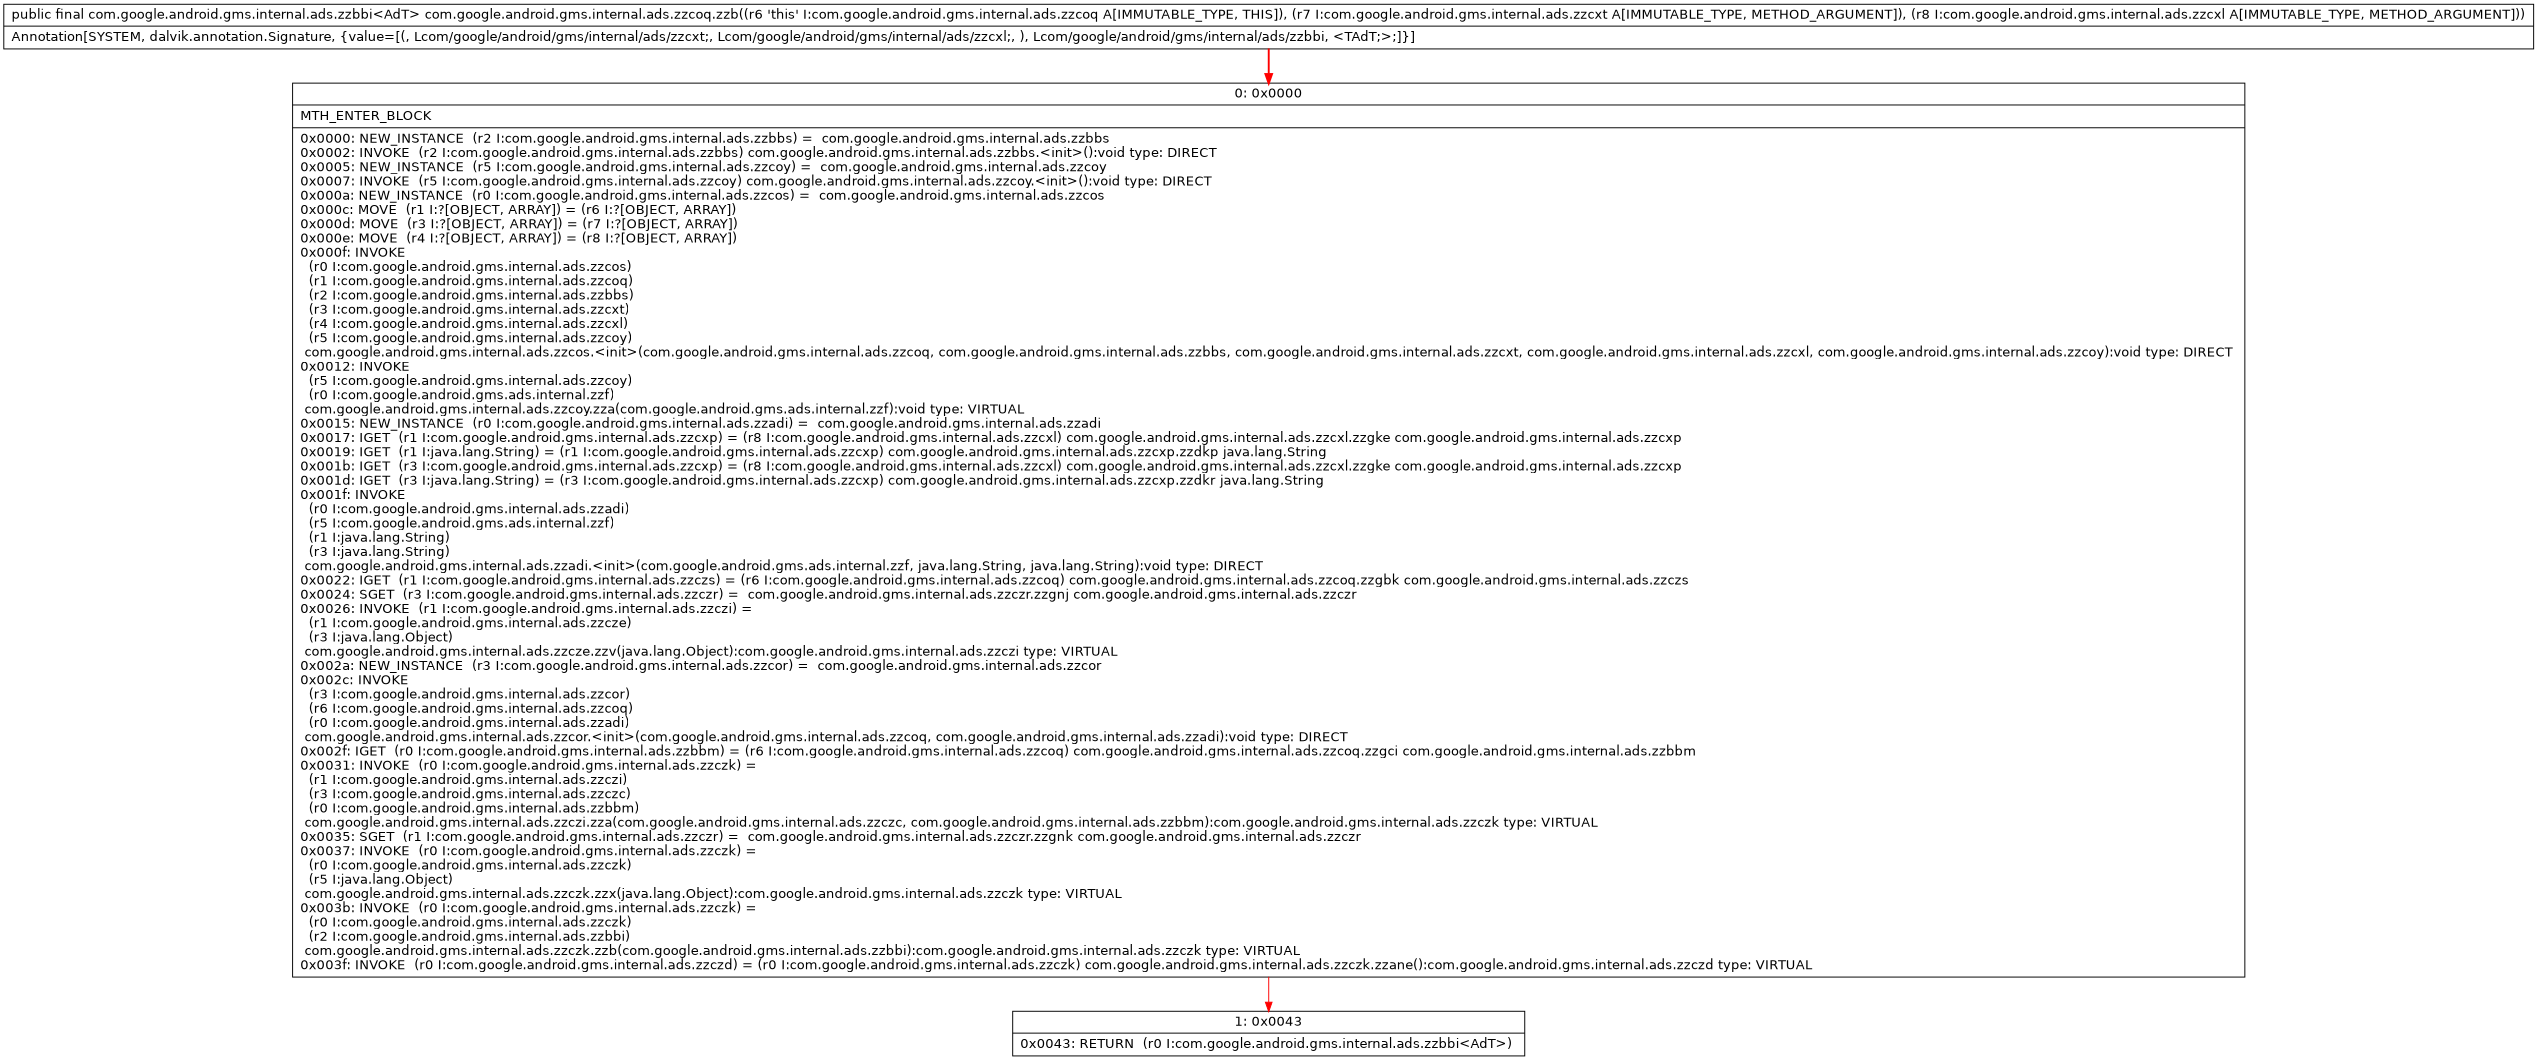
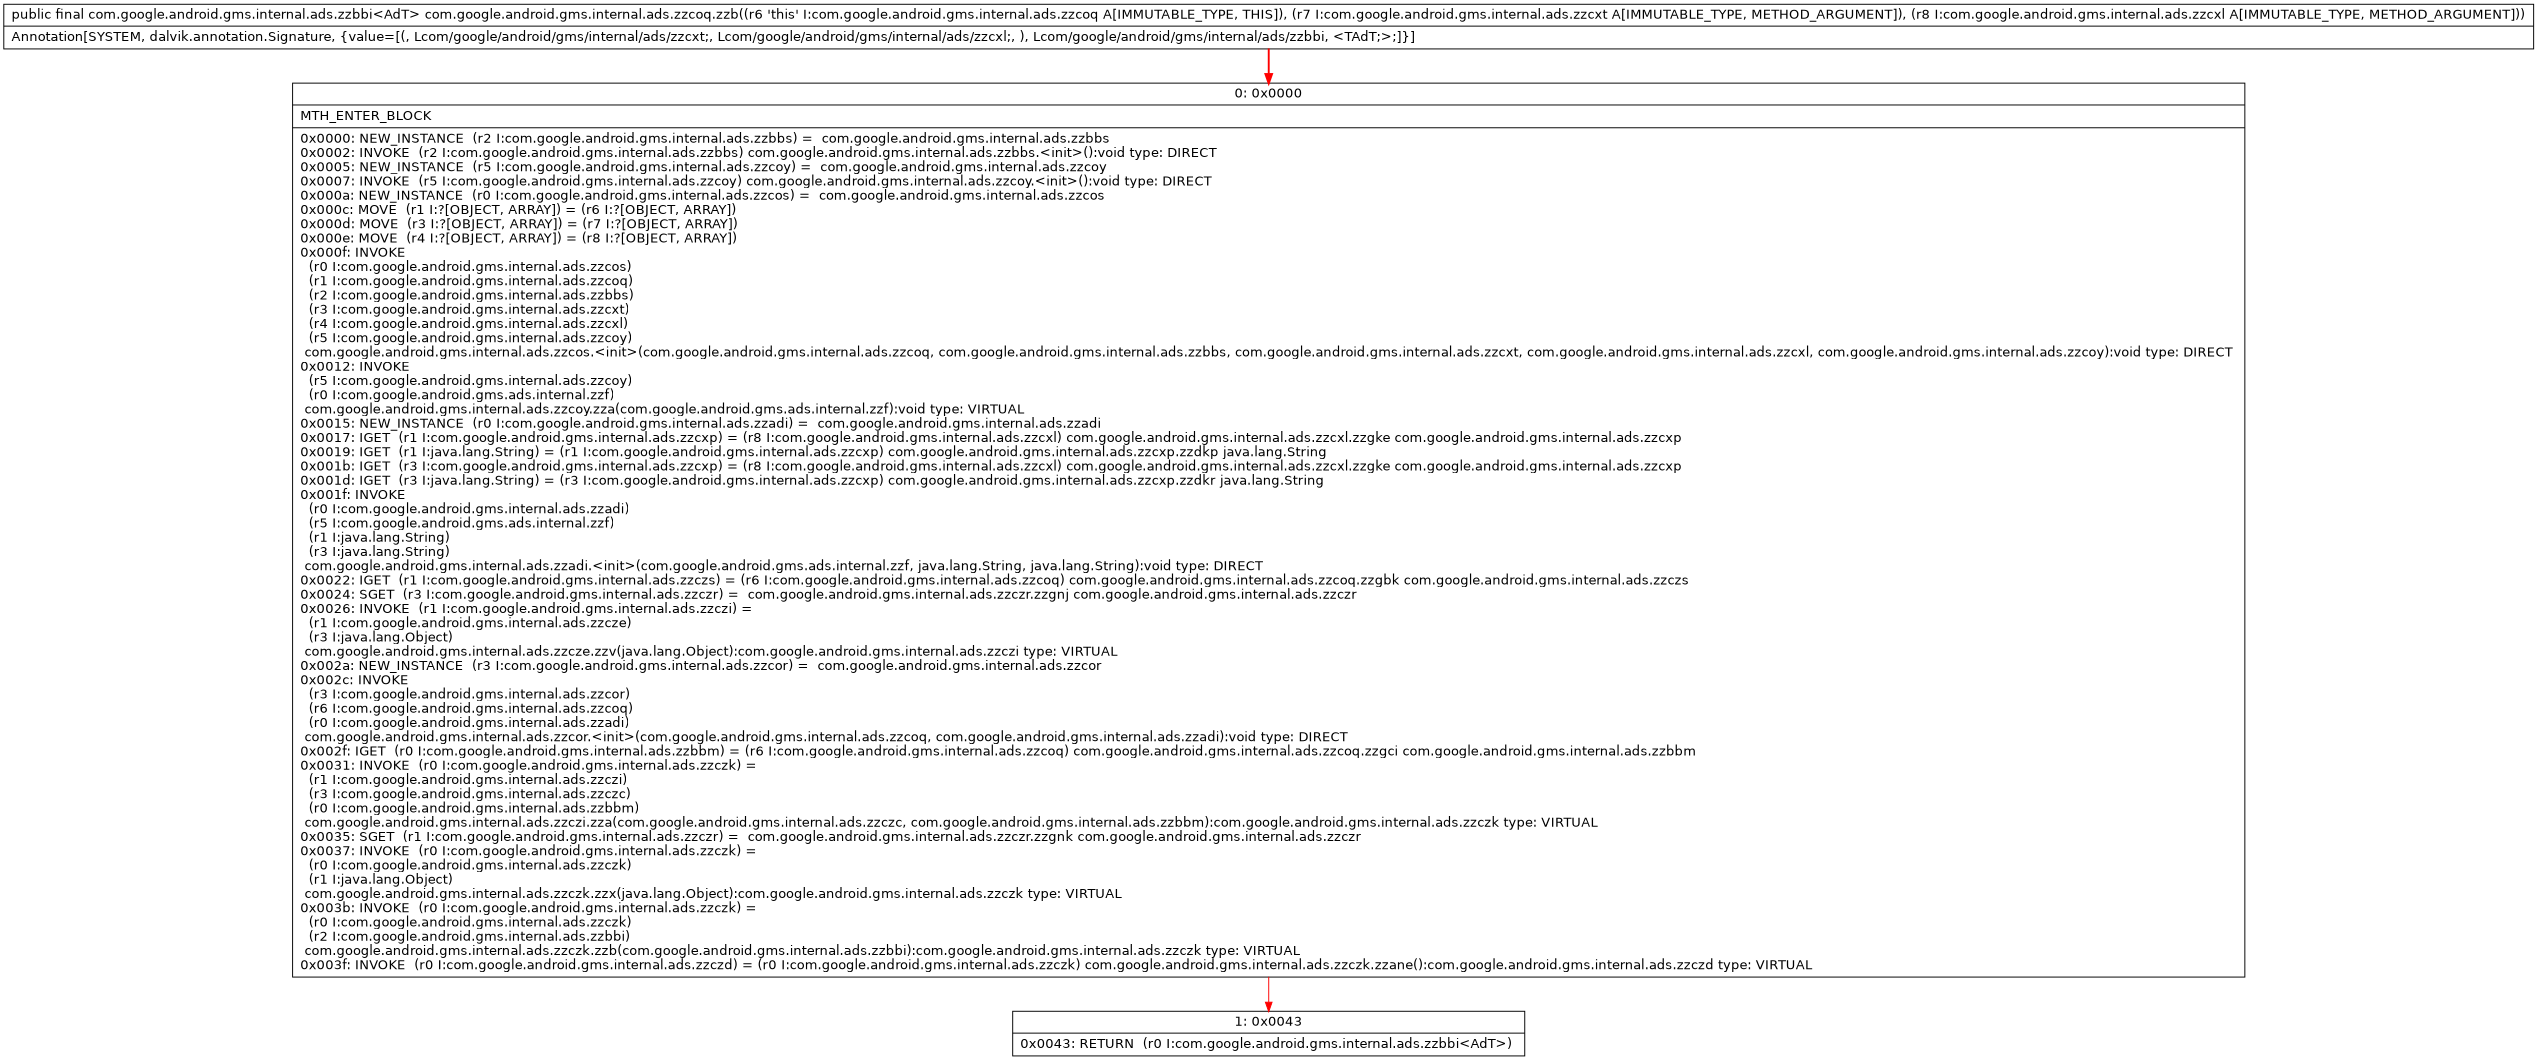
(377, 880) -> (377, 880)
